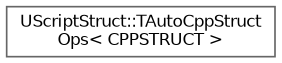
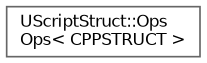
(141, 32) -> (103, 32)
